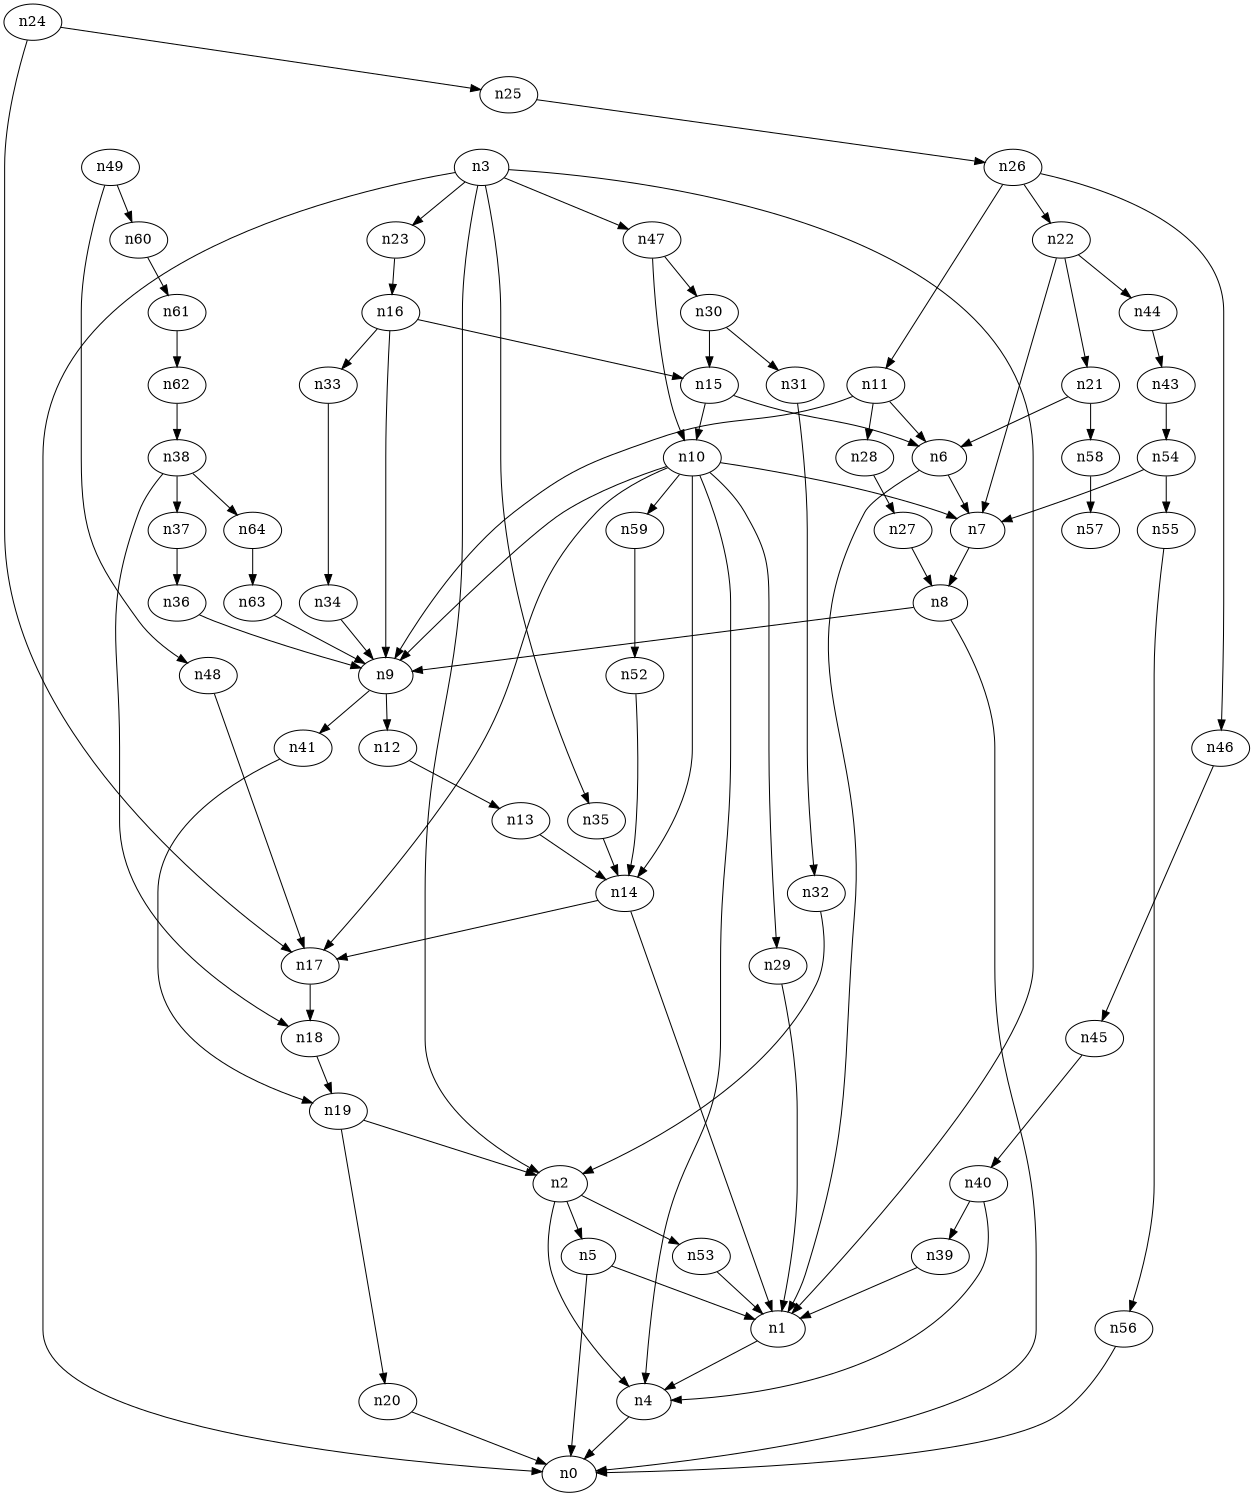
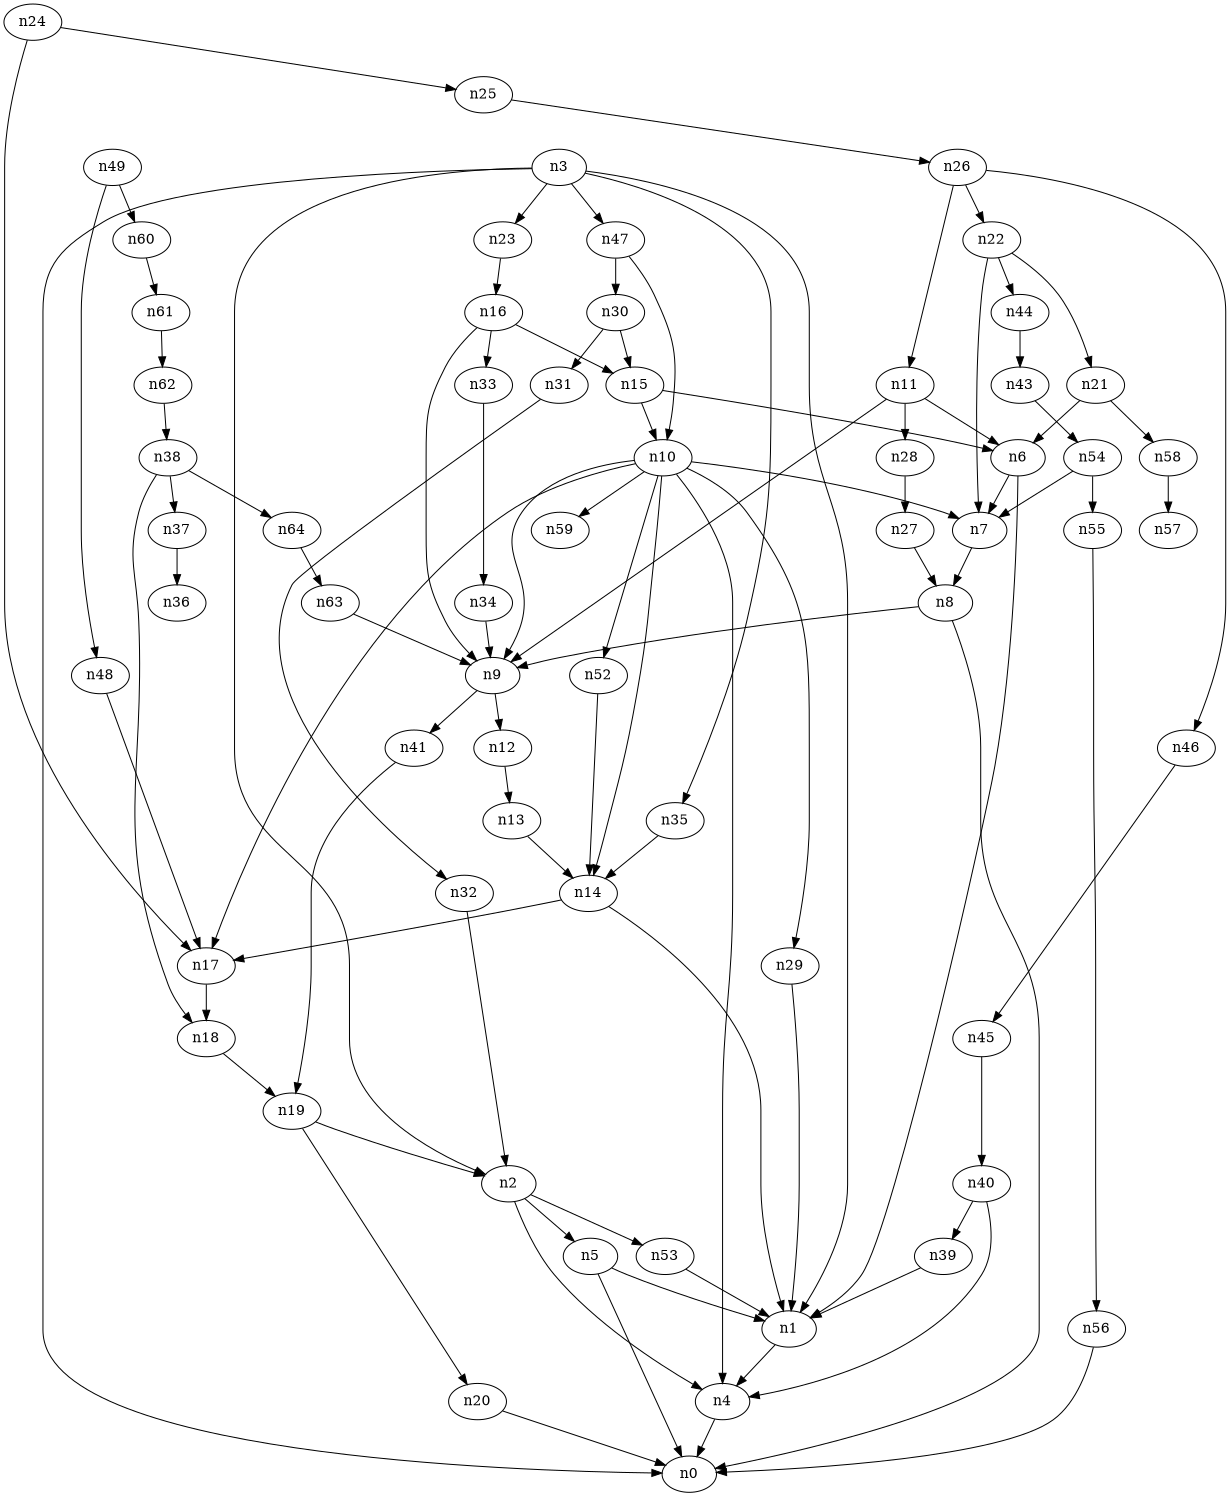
(635, 598) -> (632, 562)
(275, 642) -> none
